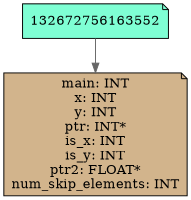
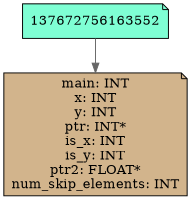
(95, 21) -> (95, 21)
